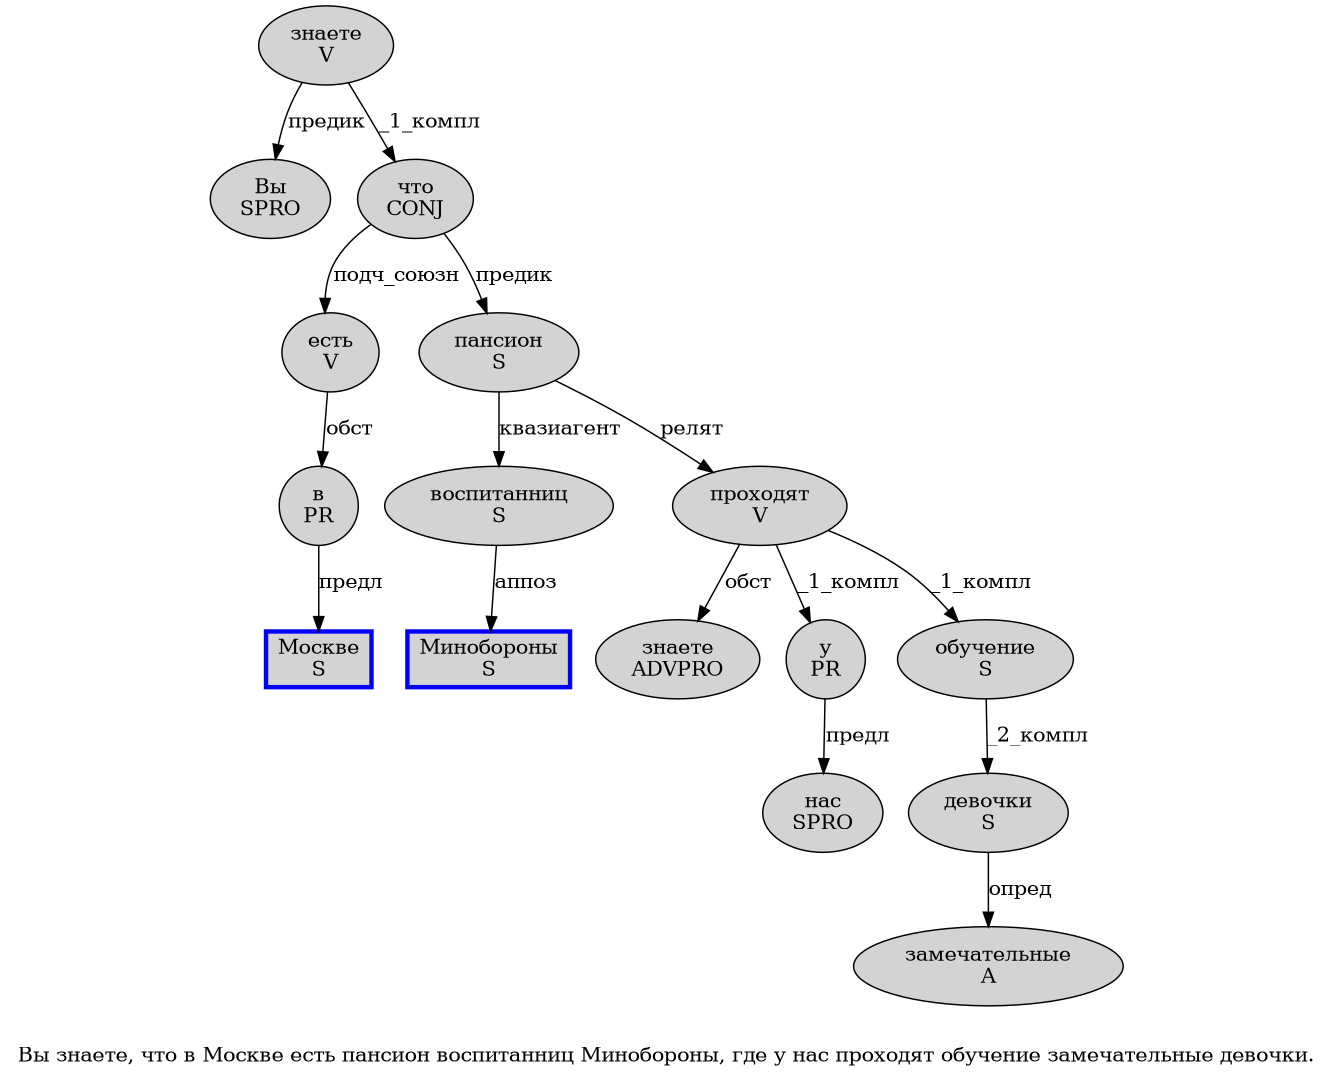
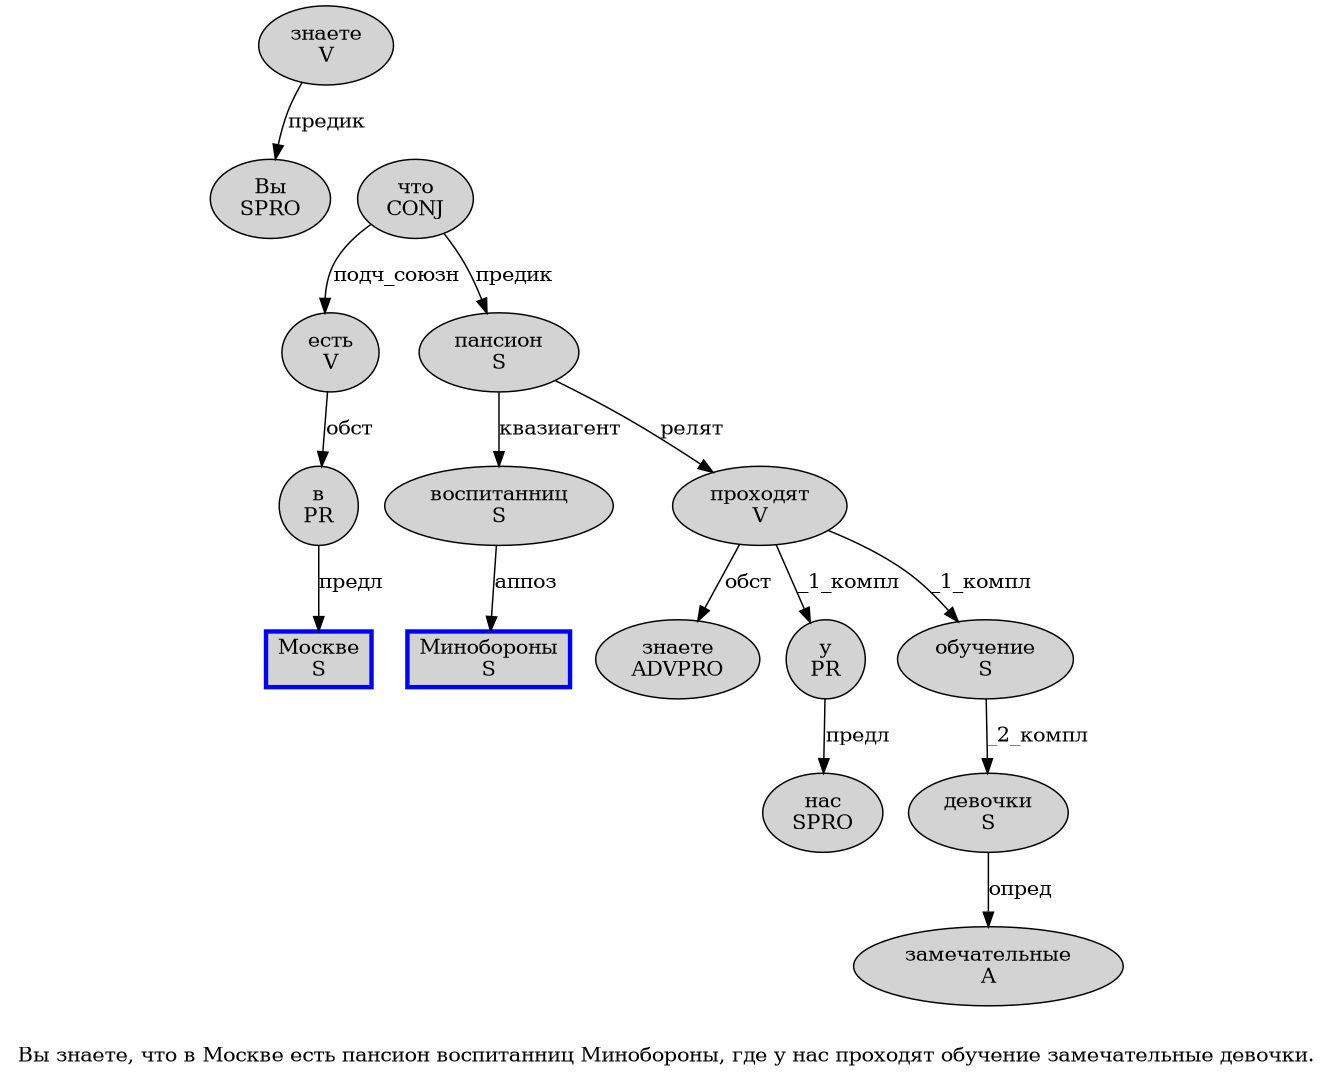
(368, 116) -> none
